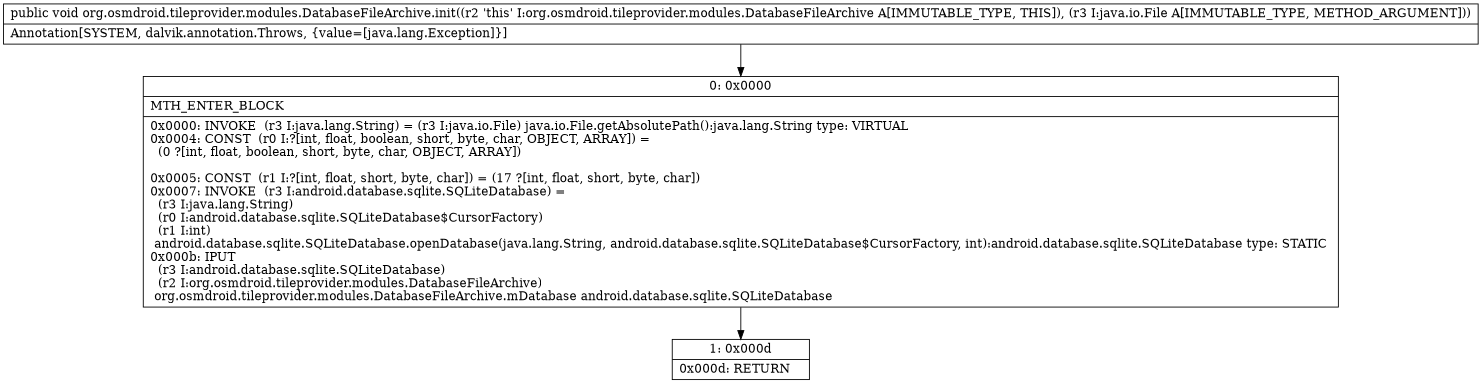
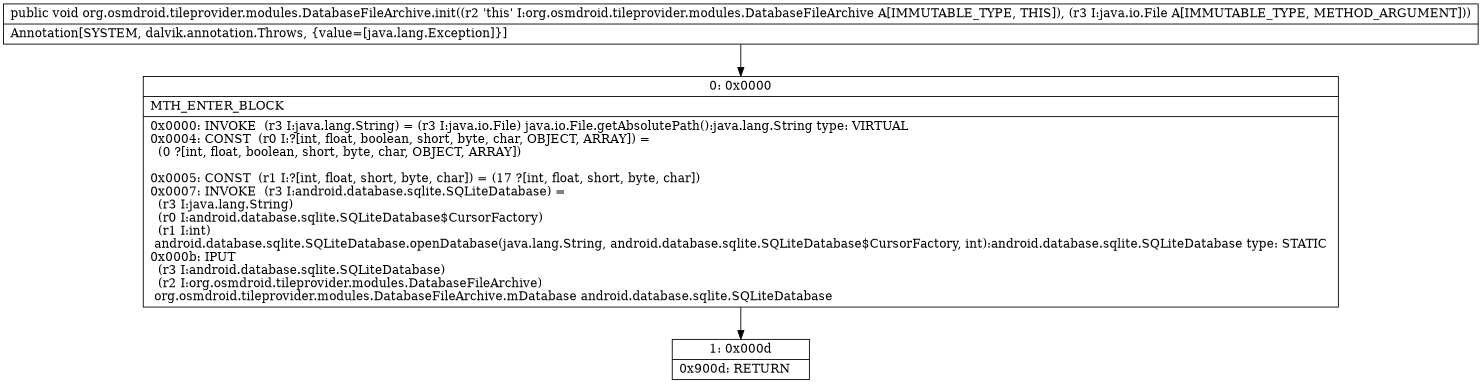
(741, 369) -> (741, 369)
